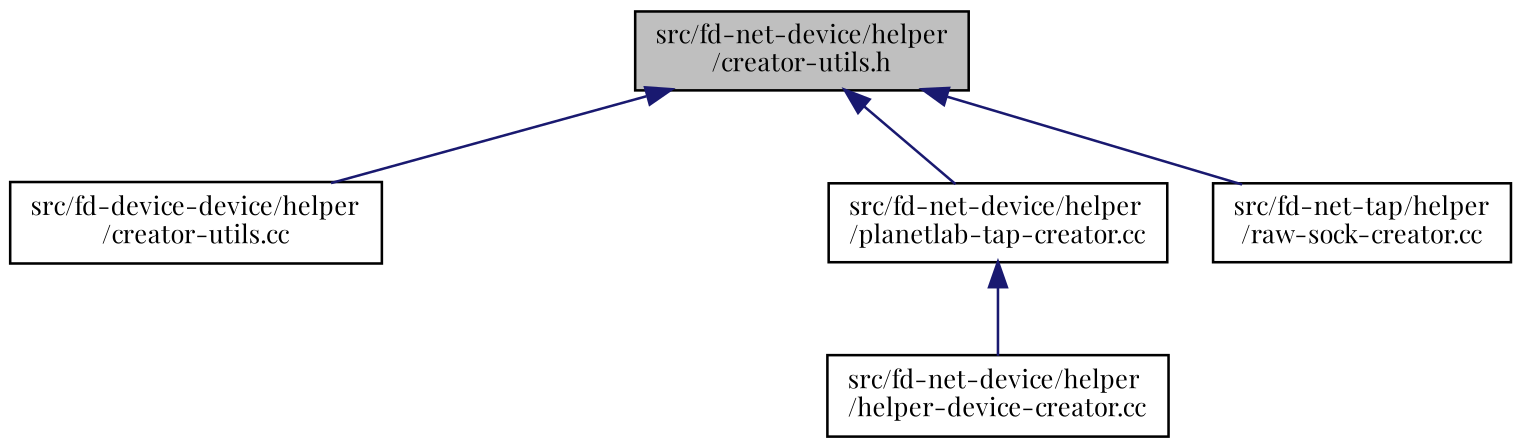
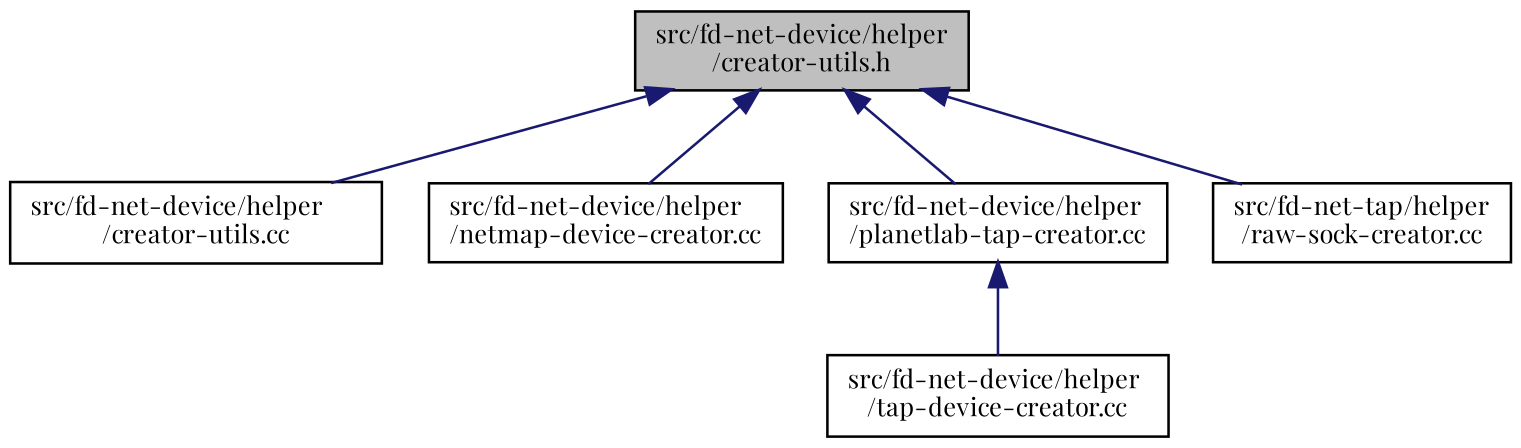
(196, 223) -> (196, 223)
none -> (606, 223)
(998, 396) -> (998, 396)
